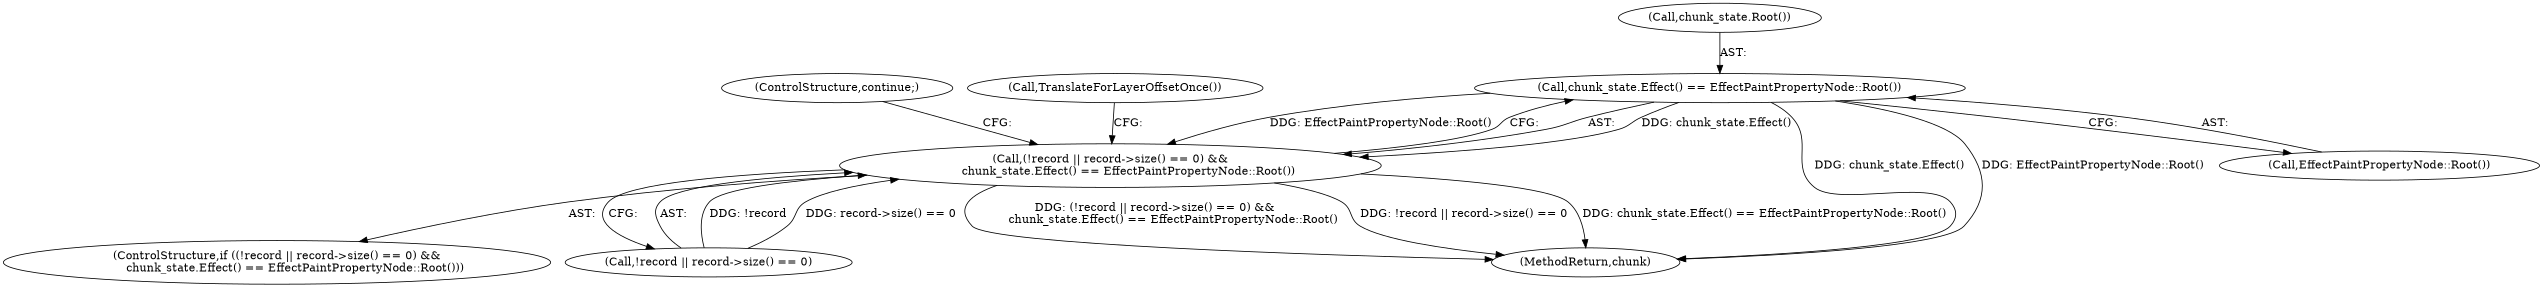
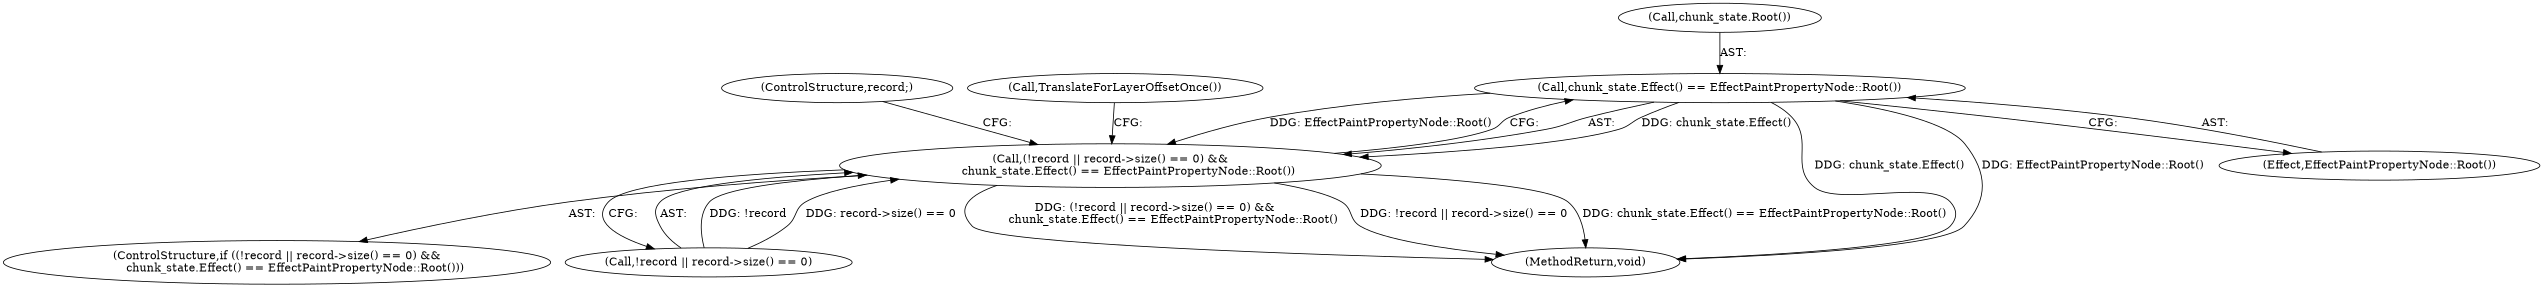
(837, 88) -> (837, 88)
(2379, 166) -> (2379, 166)
(1586, 262) -> (1586, 262)
